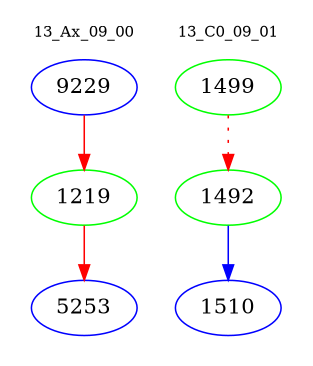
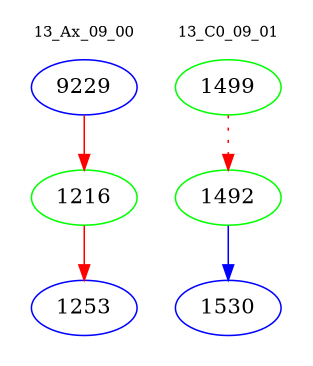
(84, 198) -> (84, 198)
(84, 308) -> (84, 308)
(228, 308) -> (228, 308)
